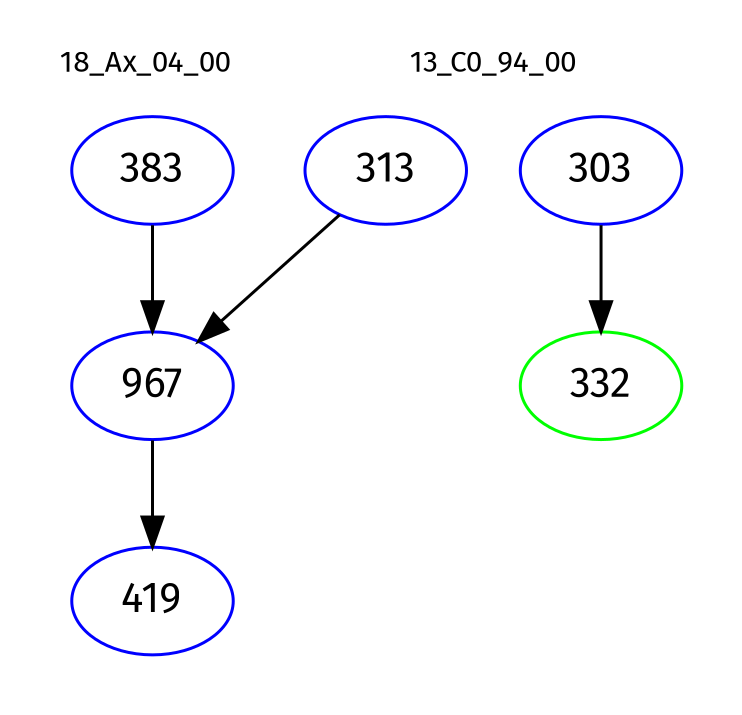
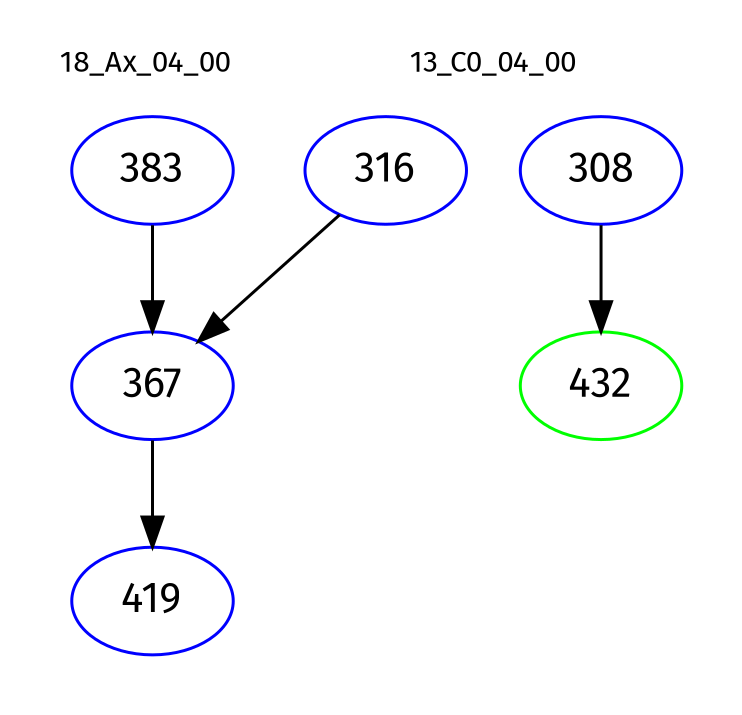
(493, 64) -> (493, 64)
(386, 170) -> (386, 170)
(601, 170) -> (601, 170)
(153, 386) -> (153, 386)
(601, 386) -> (601, 386)
